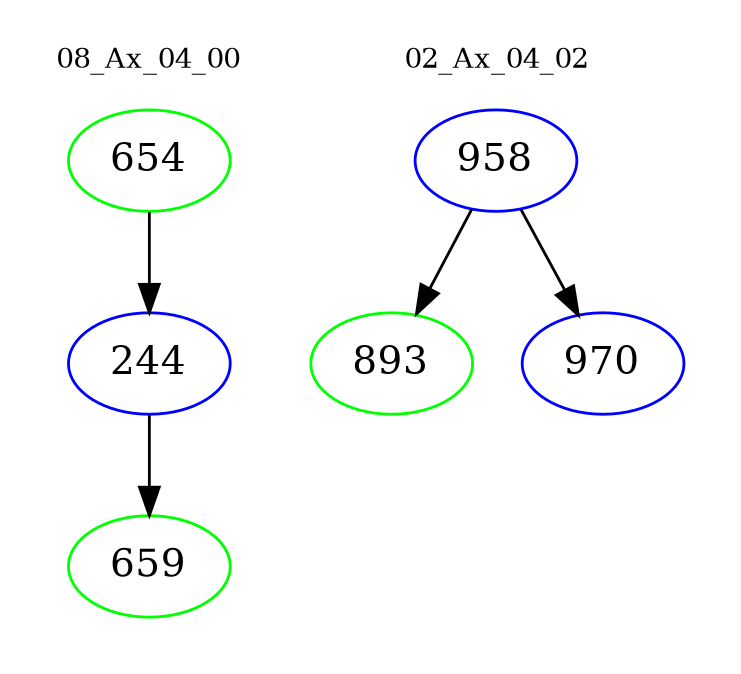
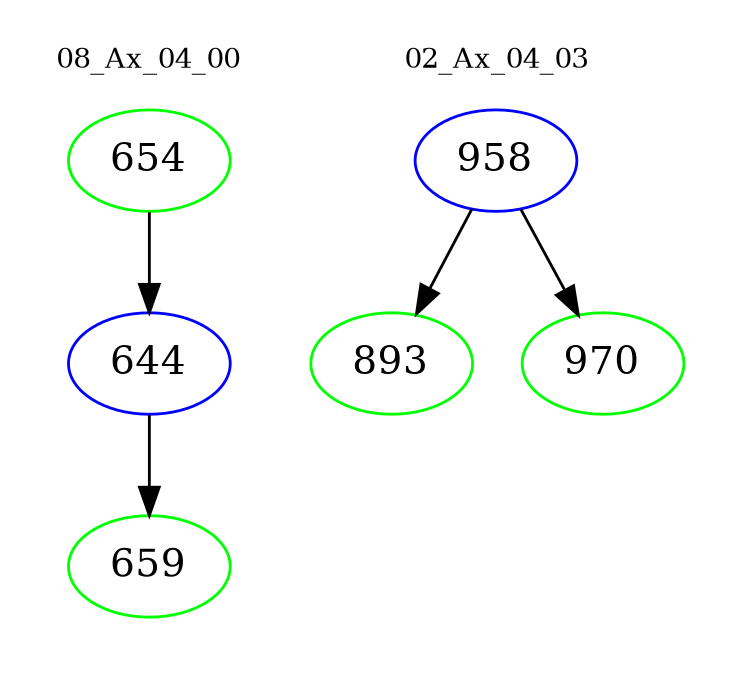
(497, 61) -> (497, 61)
(149, 364) -> (149, 364)
(603, 364) -> (603, 364)
